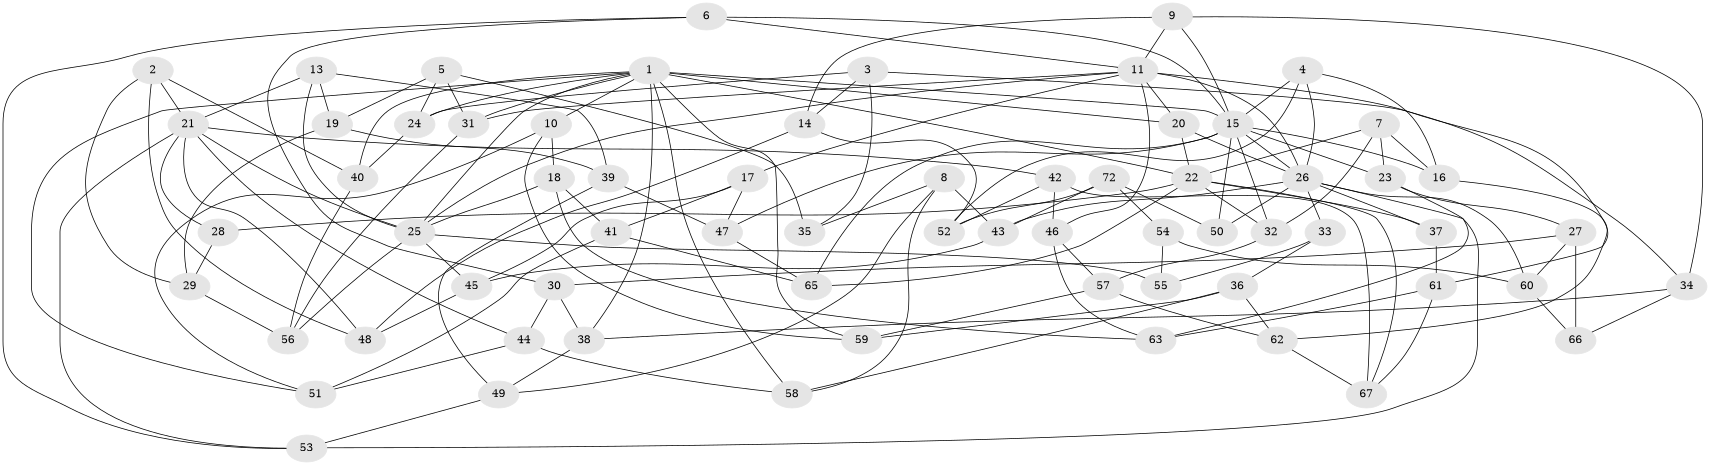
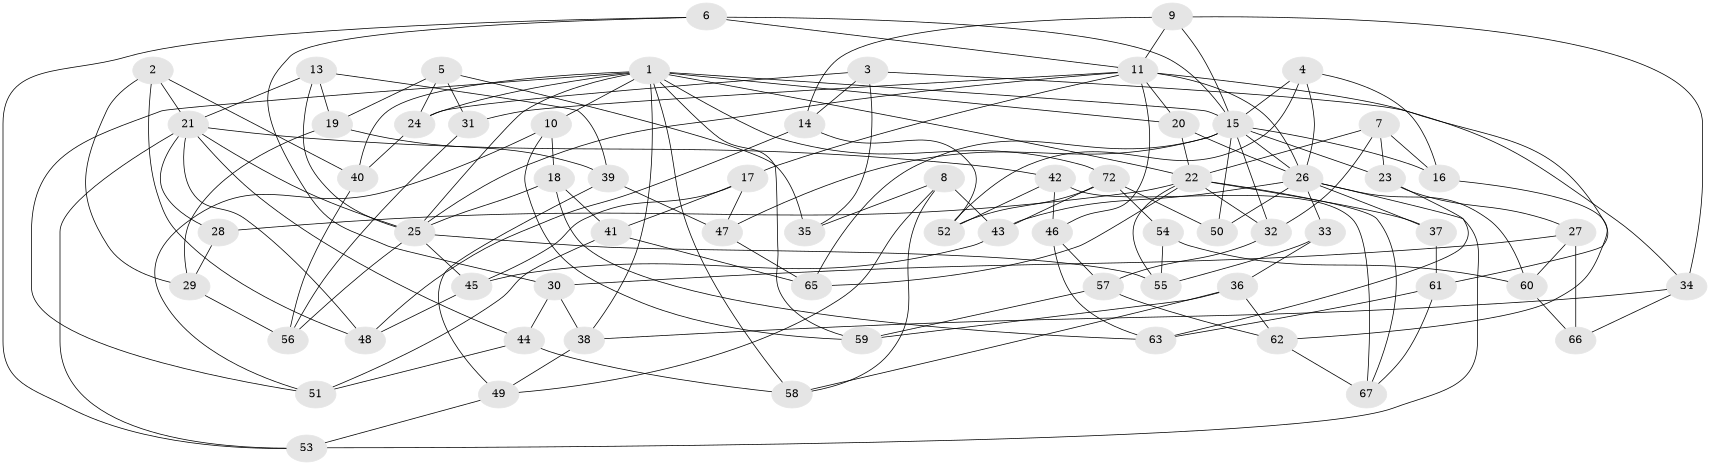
(557, 94) -> (895, 154)
none -> (1135, 223)
